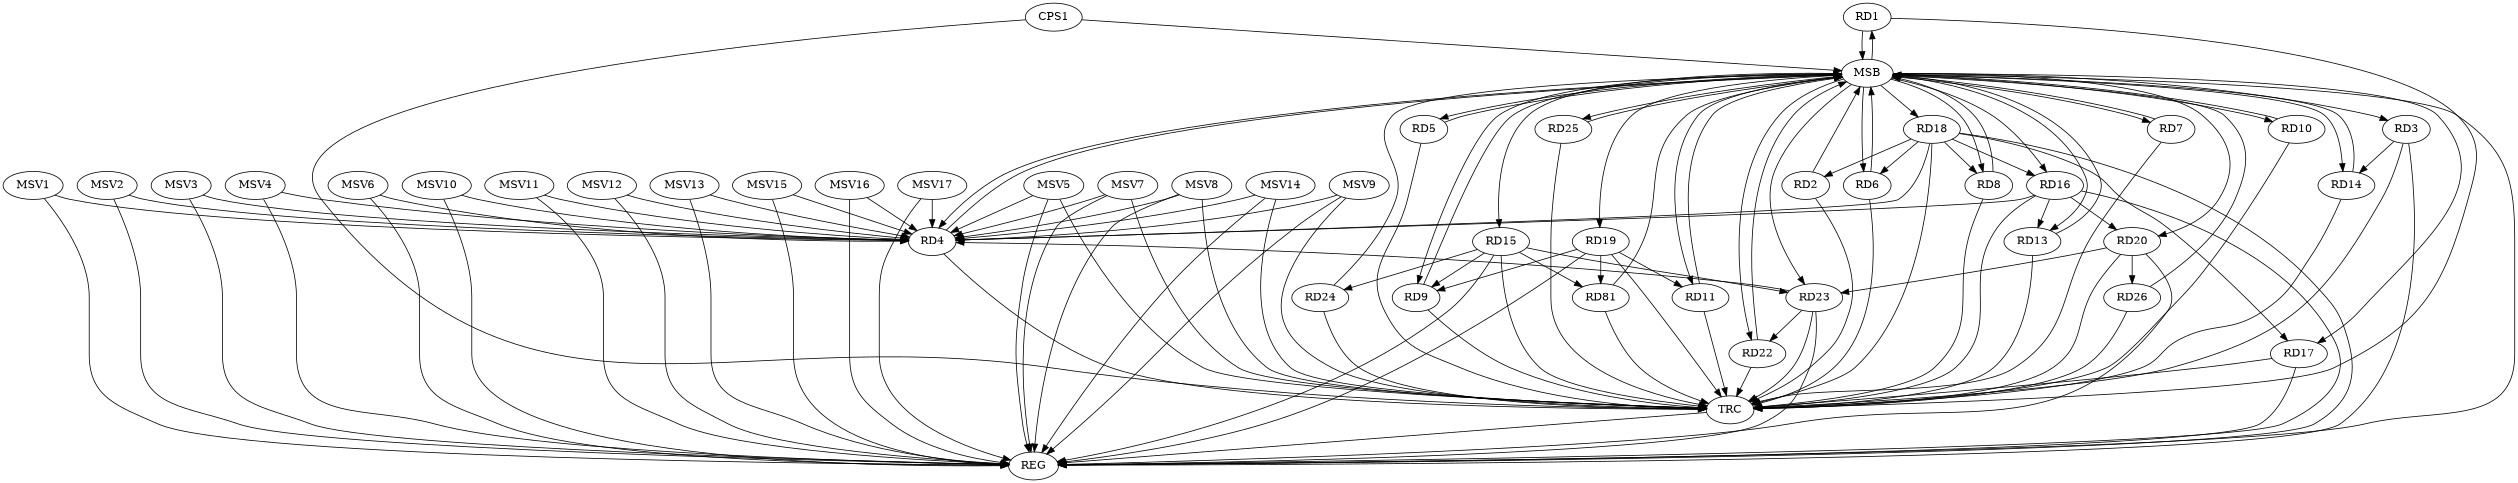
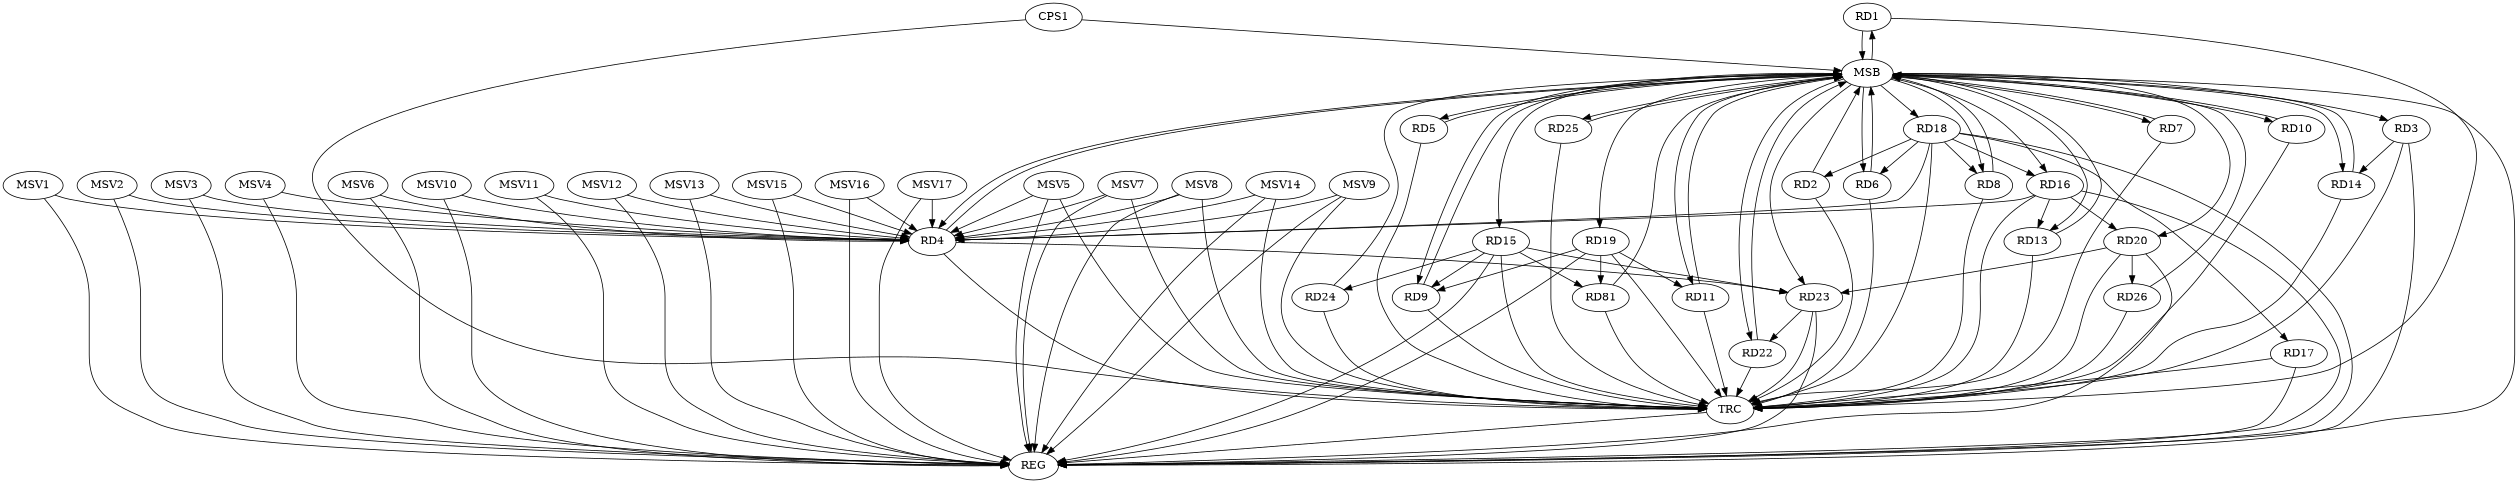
(2430, 112) -> none
(1378, 256) -> (1369, 256)
